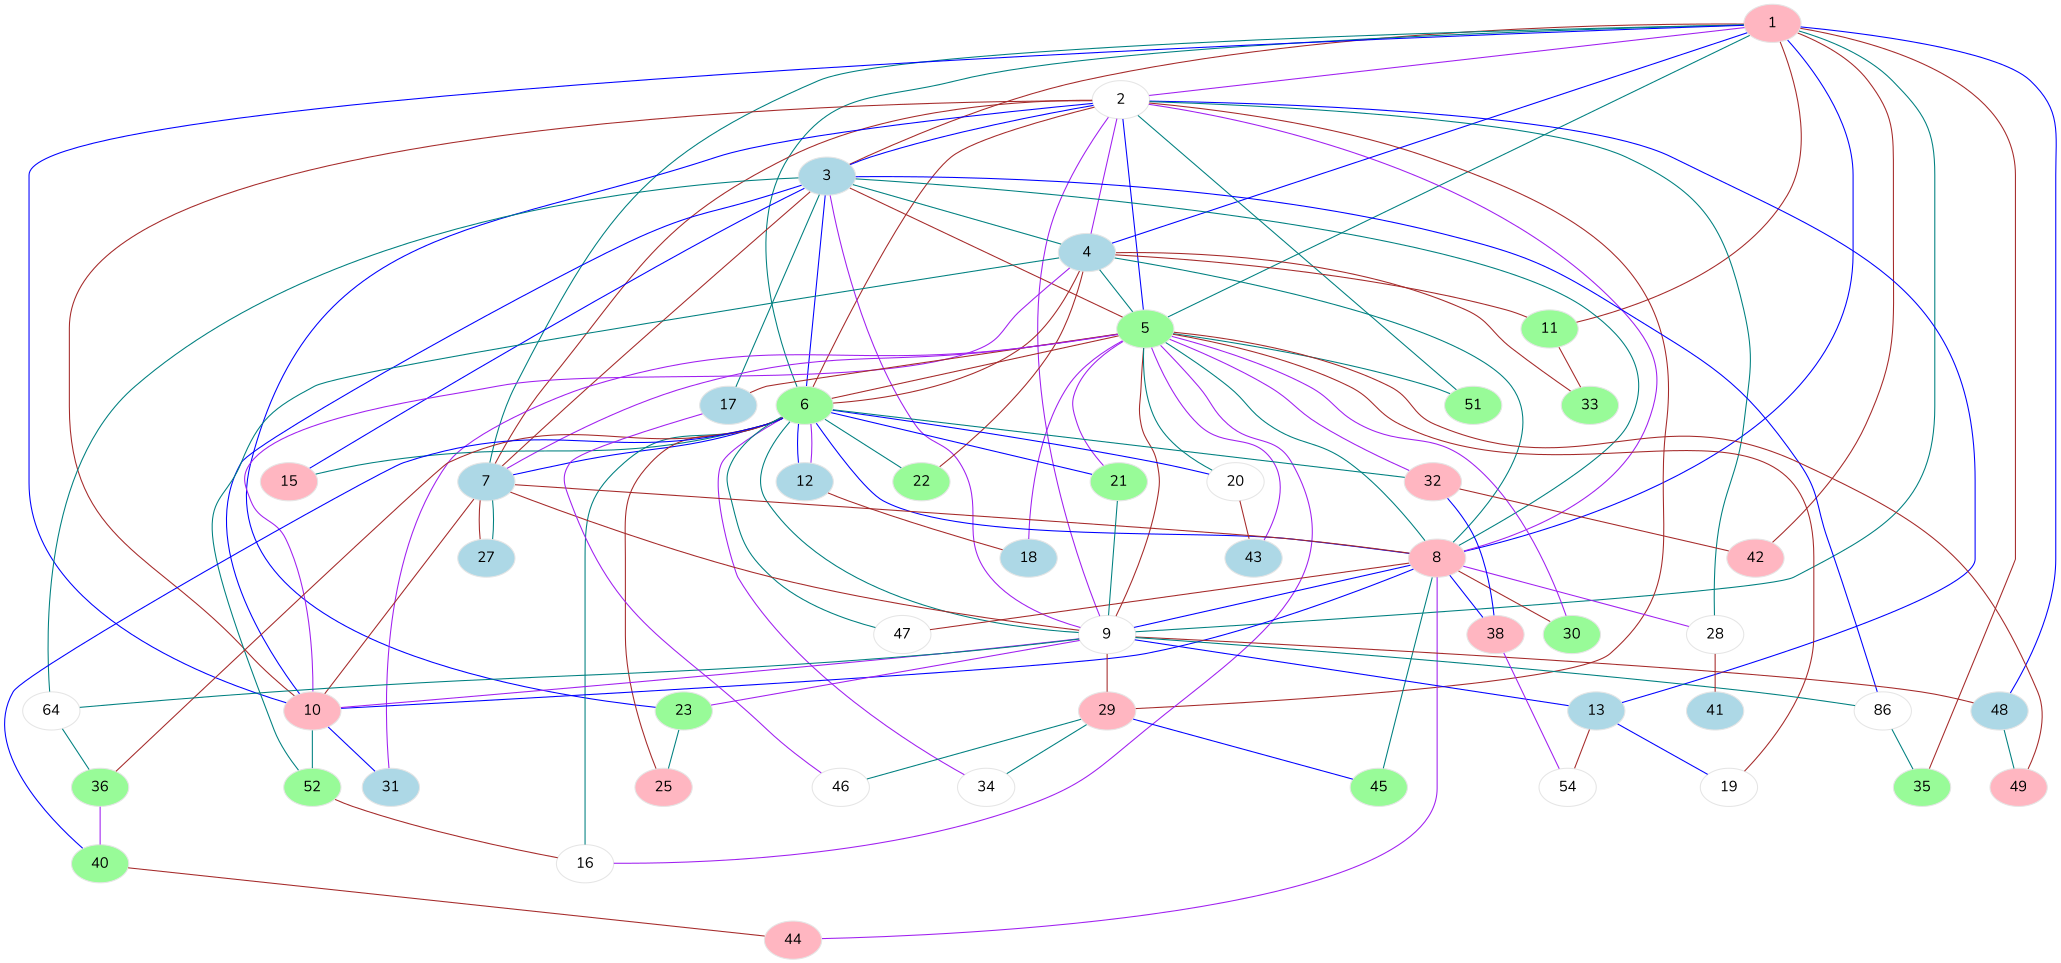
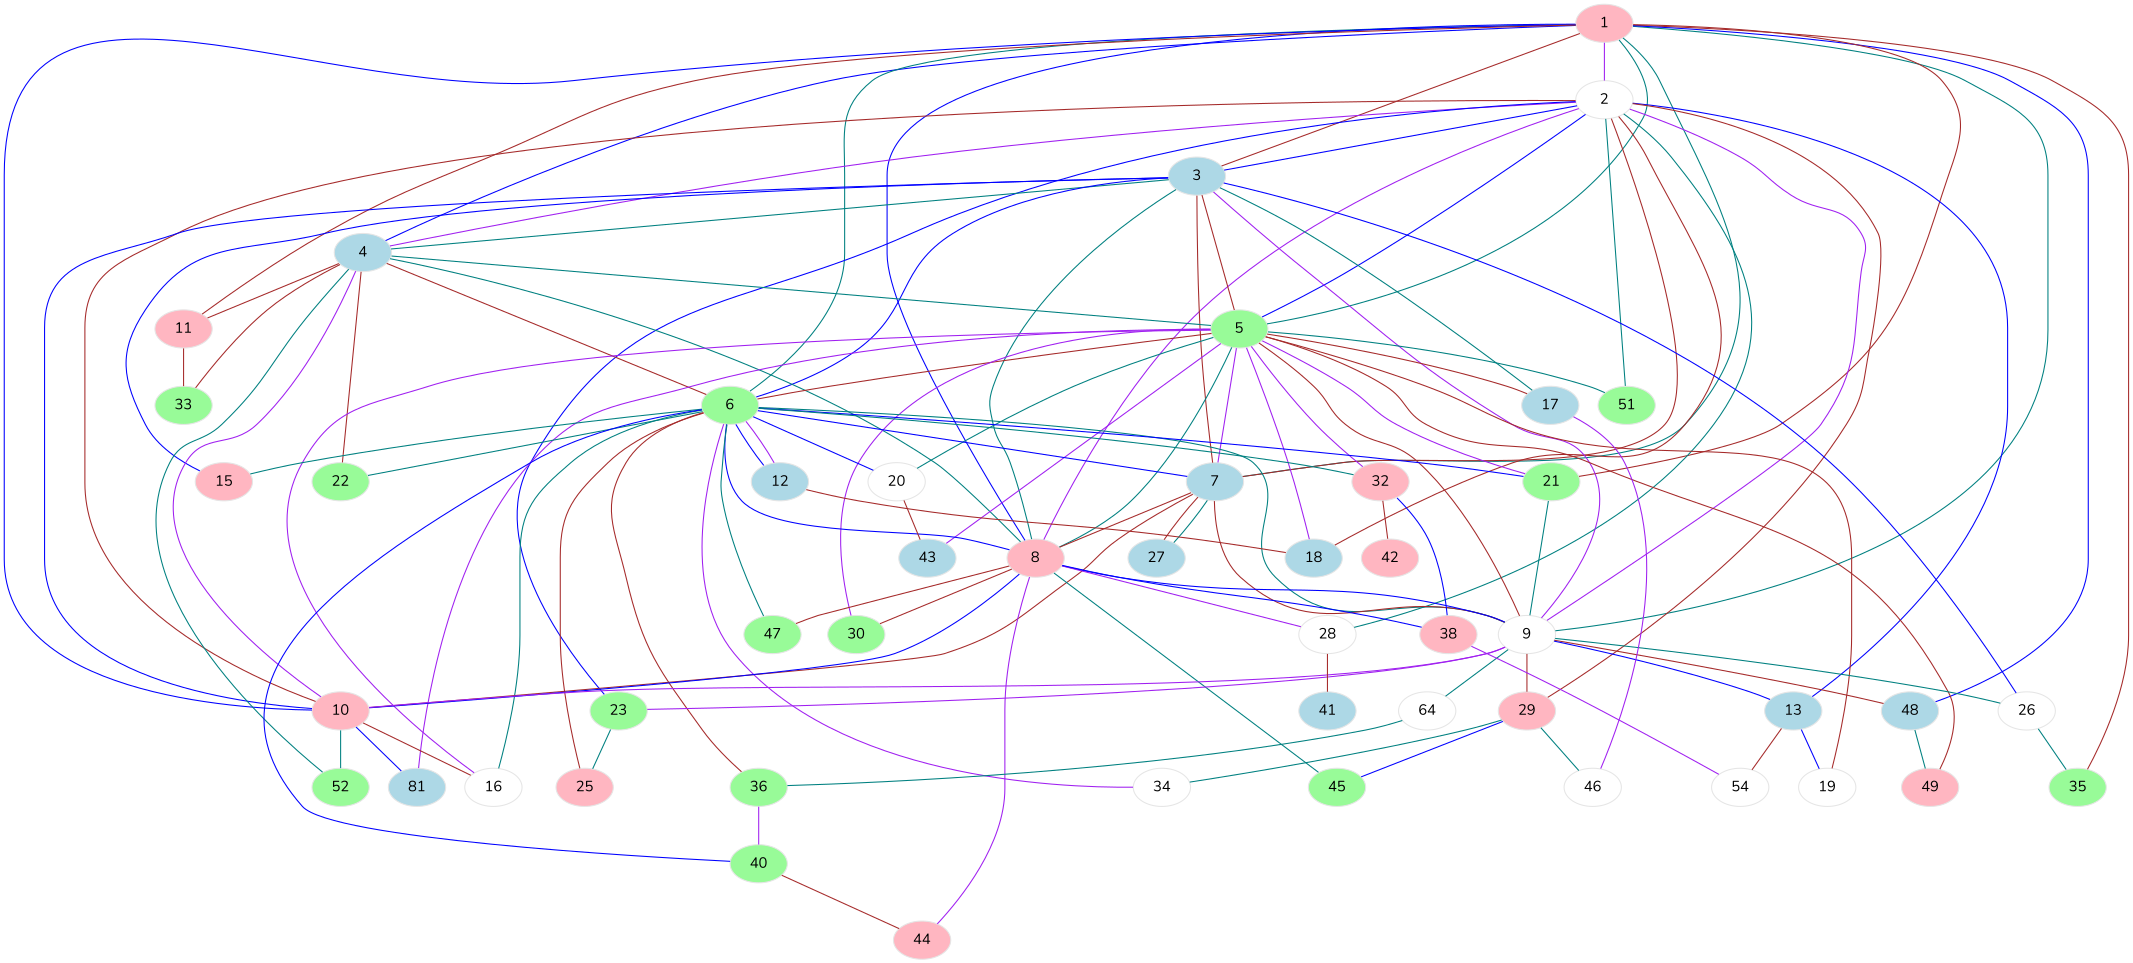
(920, 193) -> (1718, 361)
(1894, 270) -> (1933, 222)
(296, 287) -> none
(1550, 329) -> (184, 329)
(902, 635) -> (772, 635)
(1883, 711) -> (2027, 711)
(391, 787) -> (417, 787)
(445, 833) -> (414, 748)
